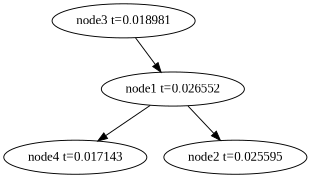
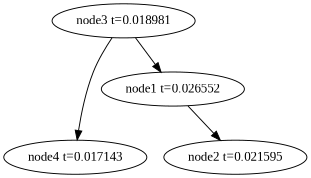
(128, 120) -> (90, 82)
(235, 157) -> (235, 157)
